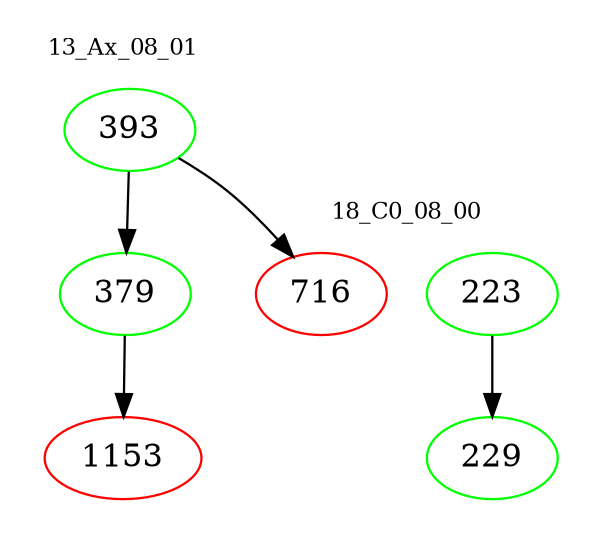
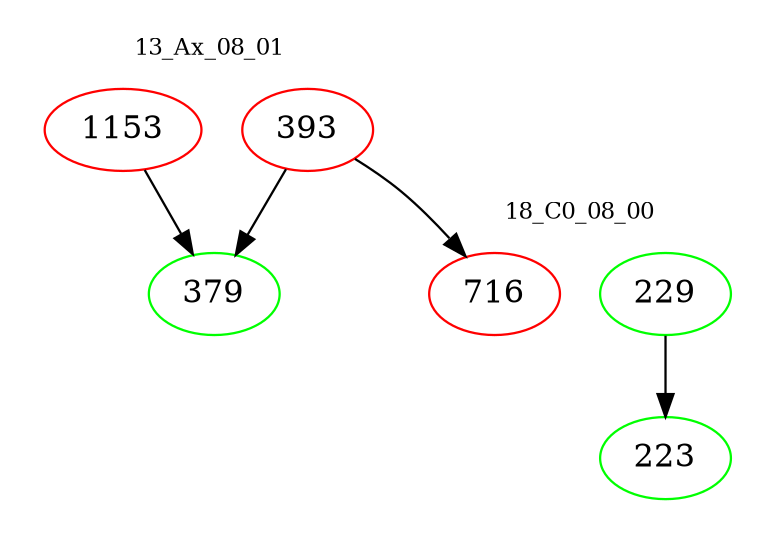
(130, 130) -> (308, 130)
(124, 365) -> (163, 202)
(492, 365) -> (666, 365)
